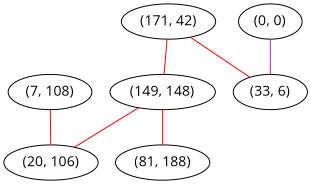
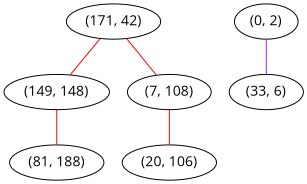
(270, 22) -> (266, 22)
(220, 57) -> (141, 57)
(106, 128) -> none
